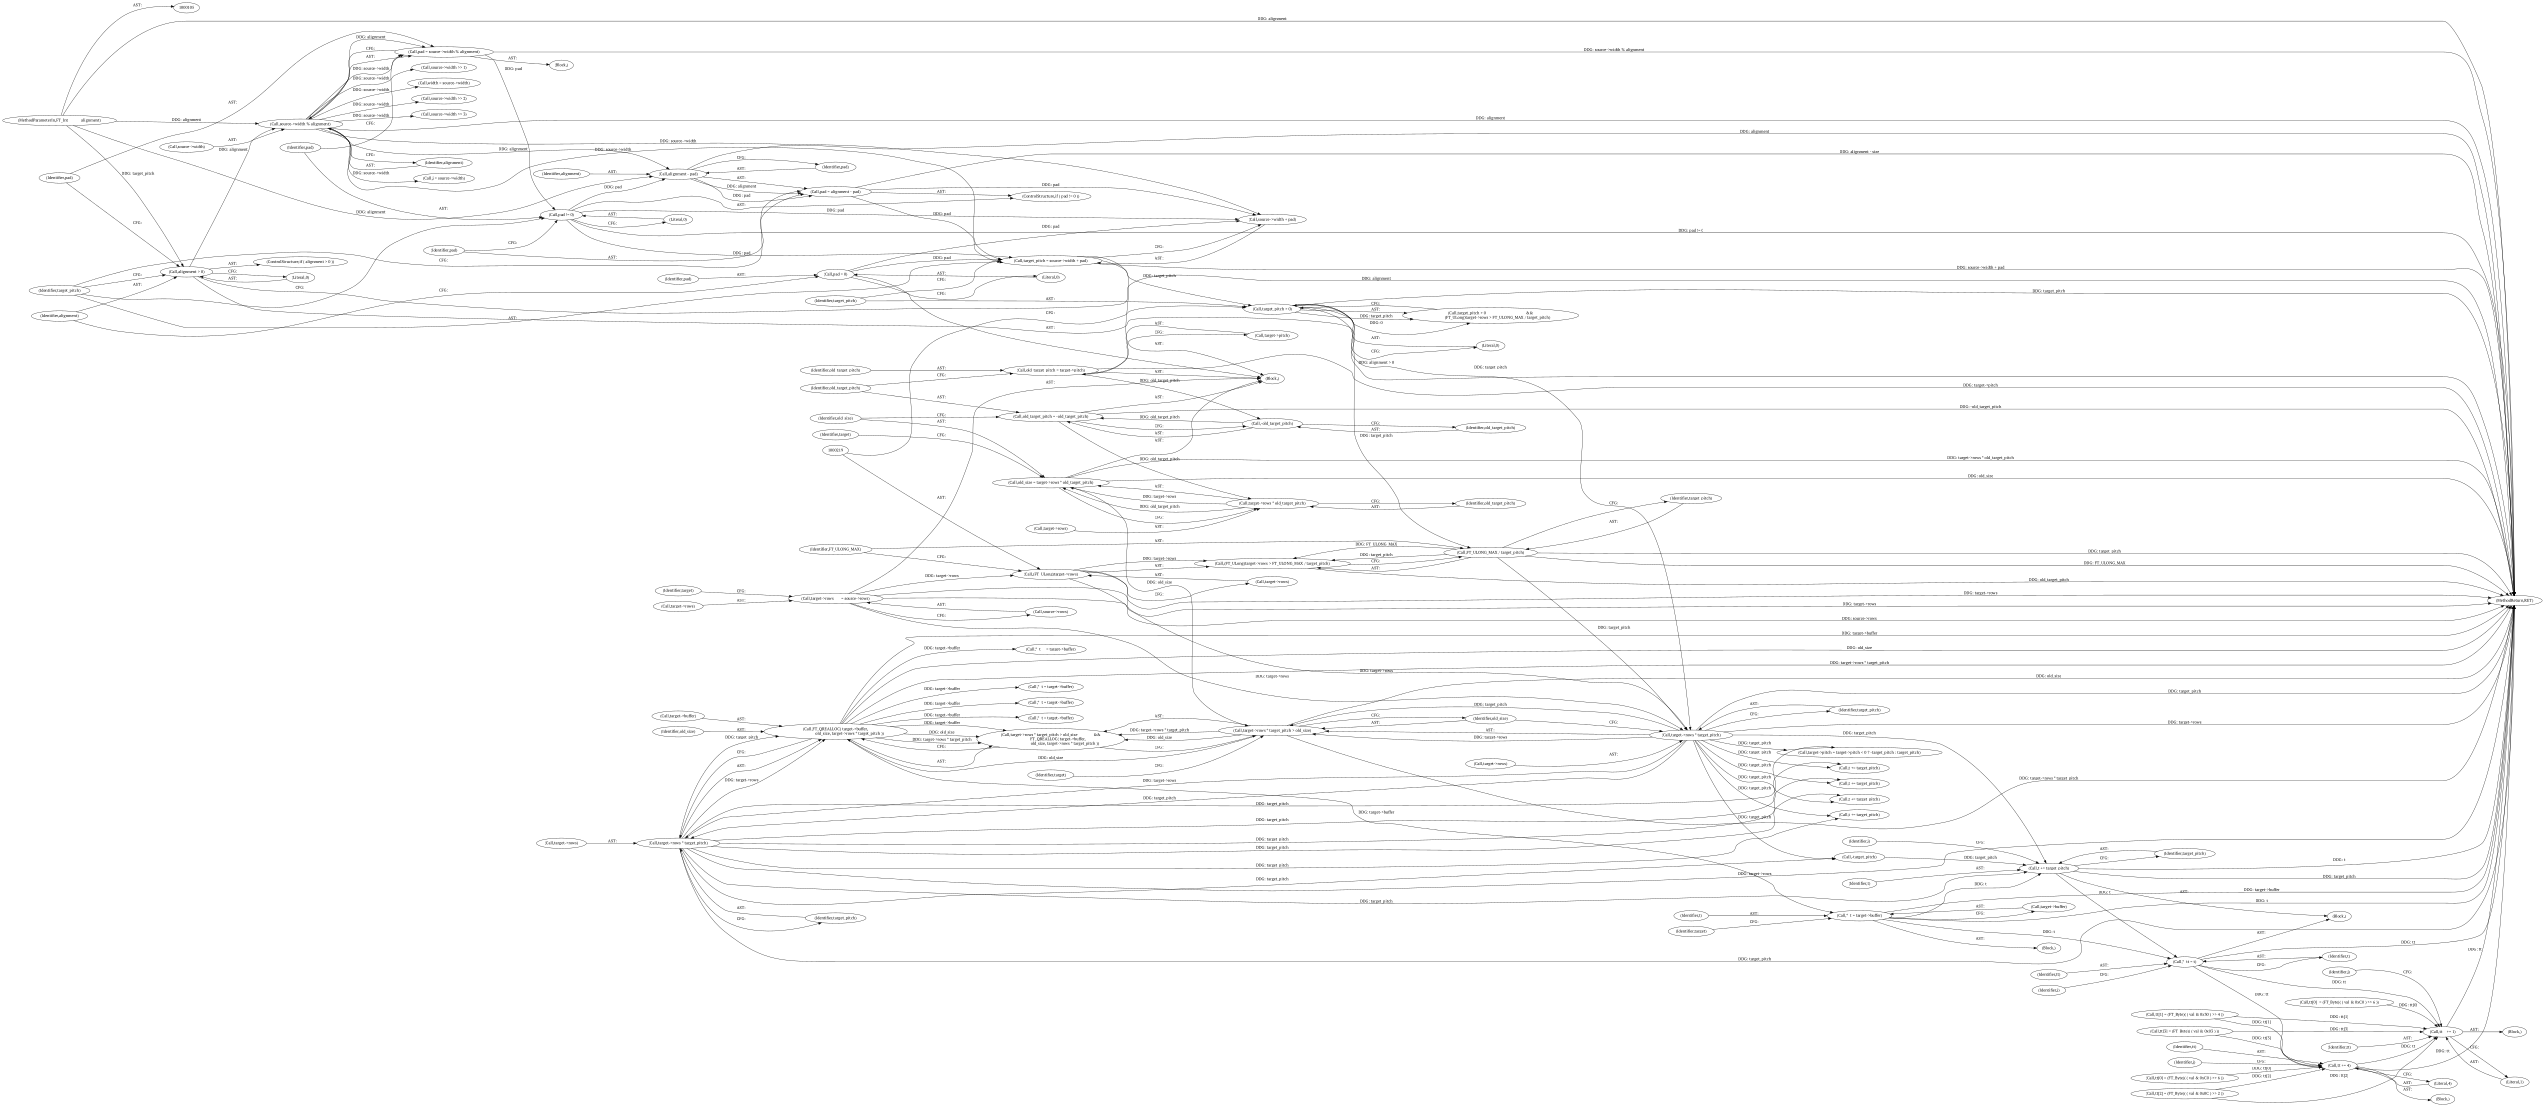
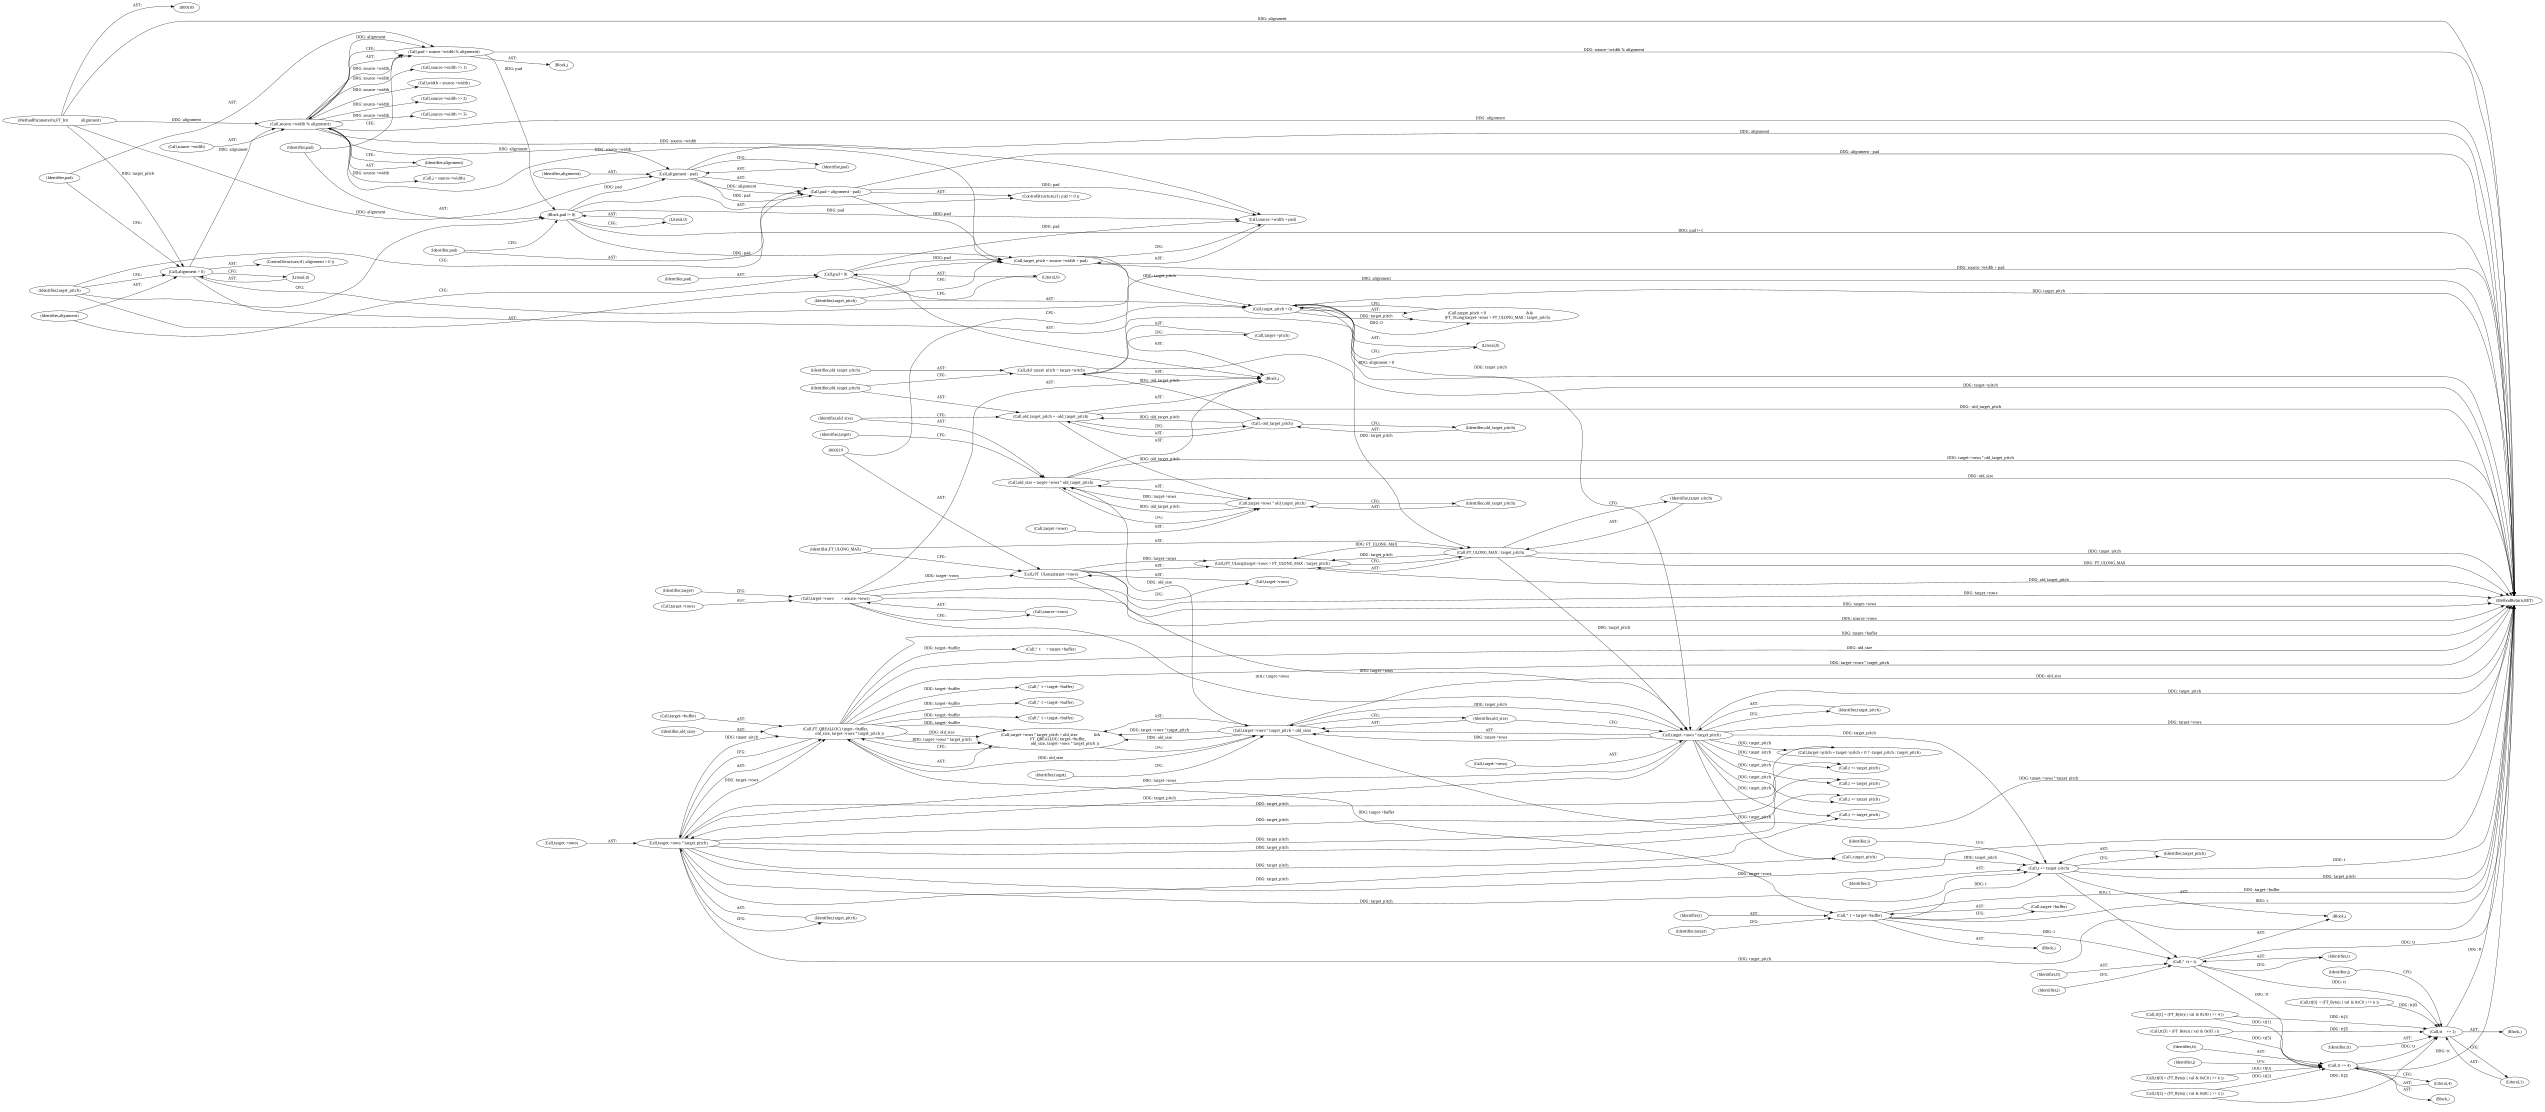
(1860, 152) -> (1860, 152)
(561, 215) -> (561, 215)
